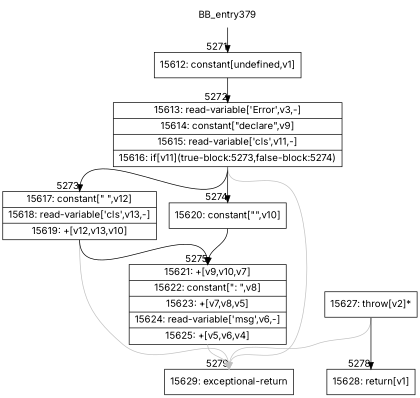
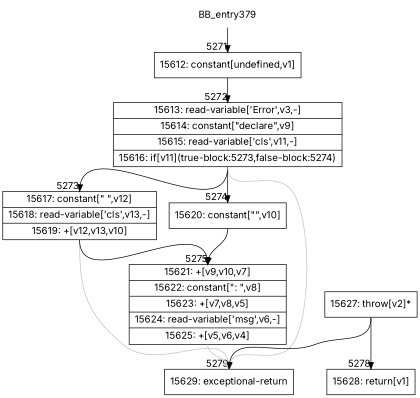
(303, 347) -> (303, 347)
